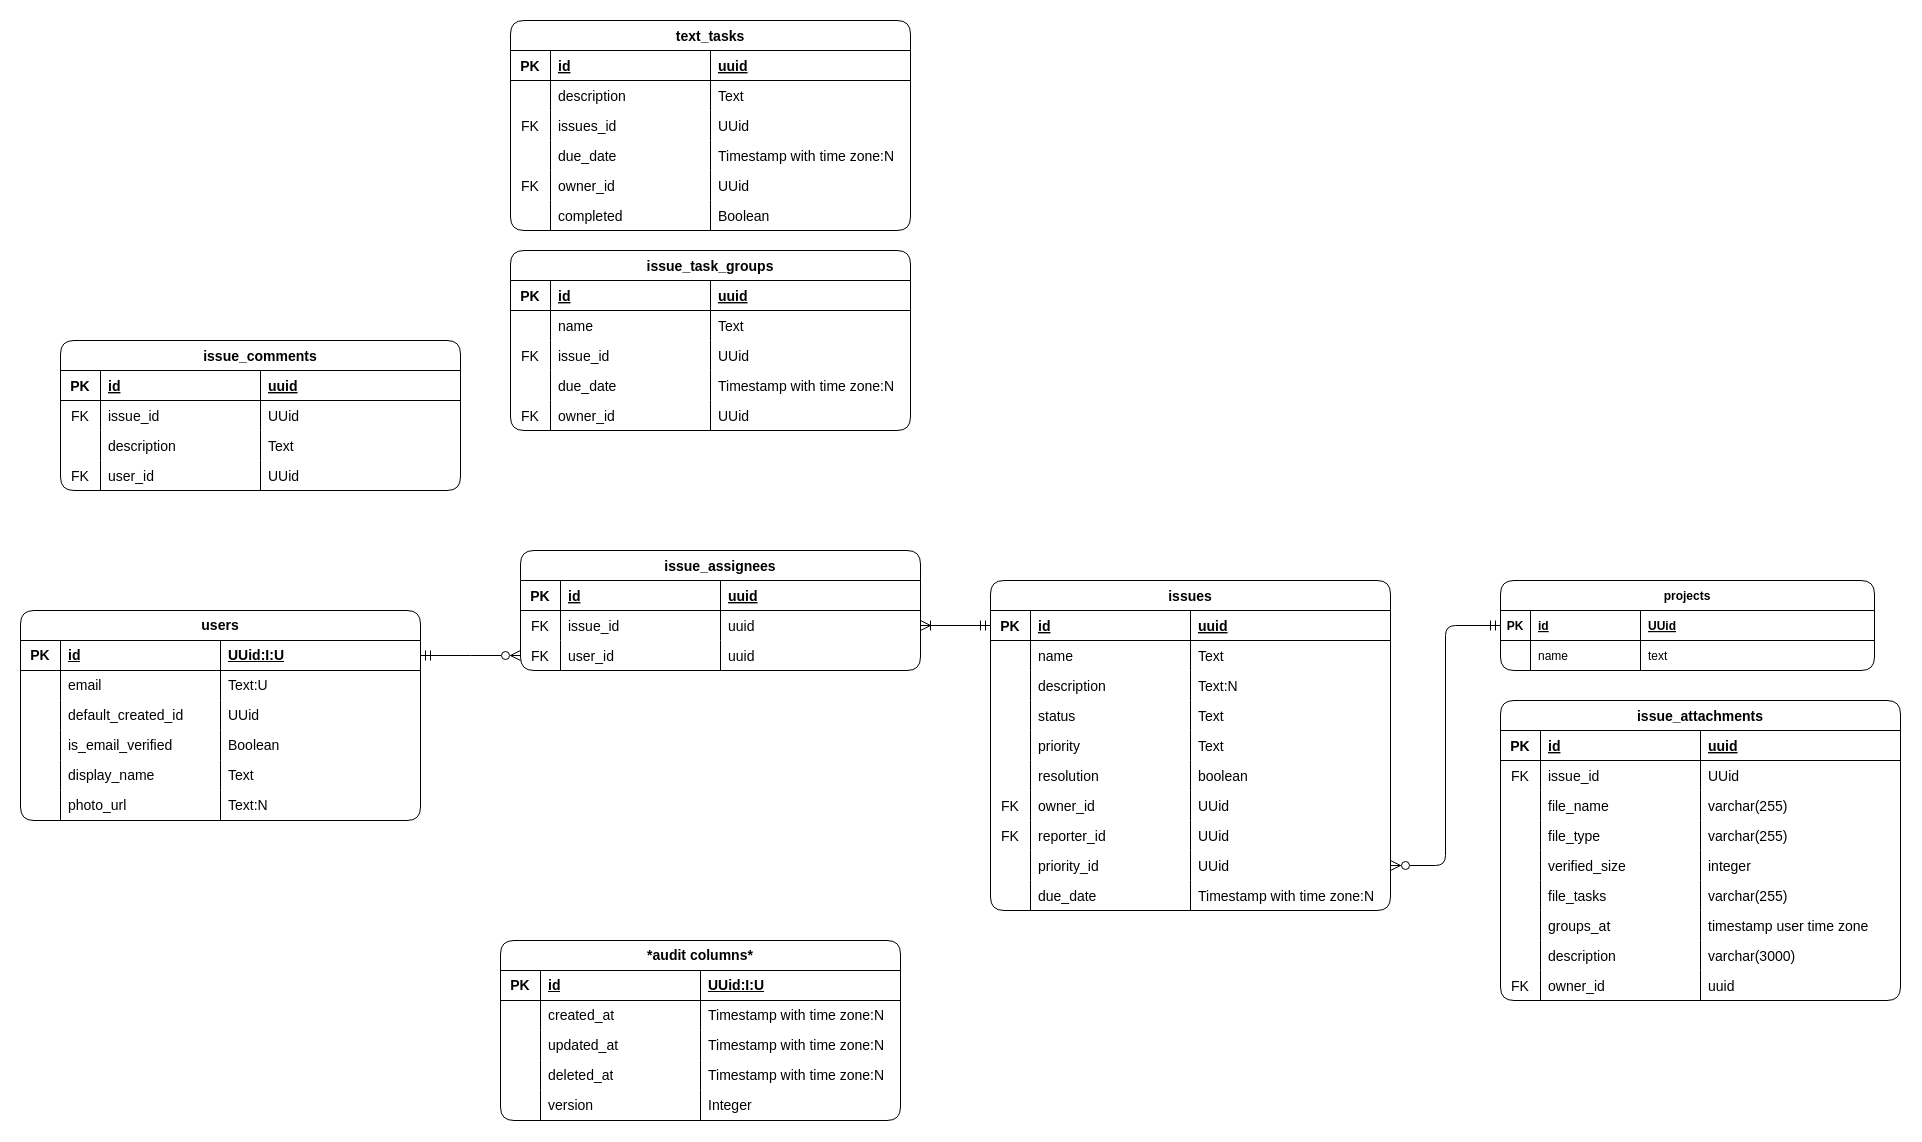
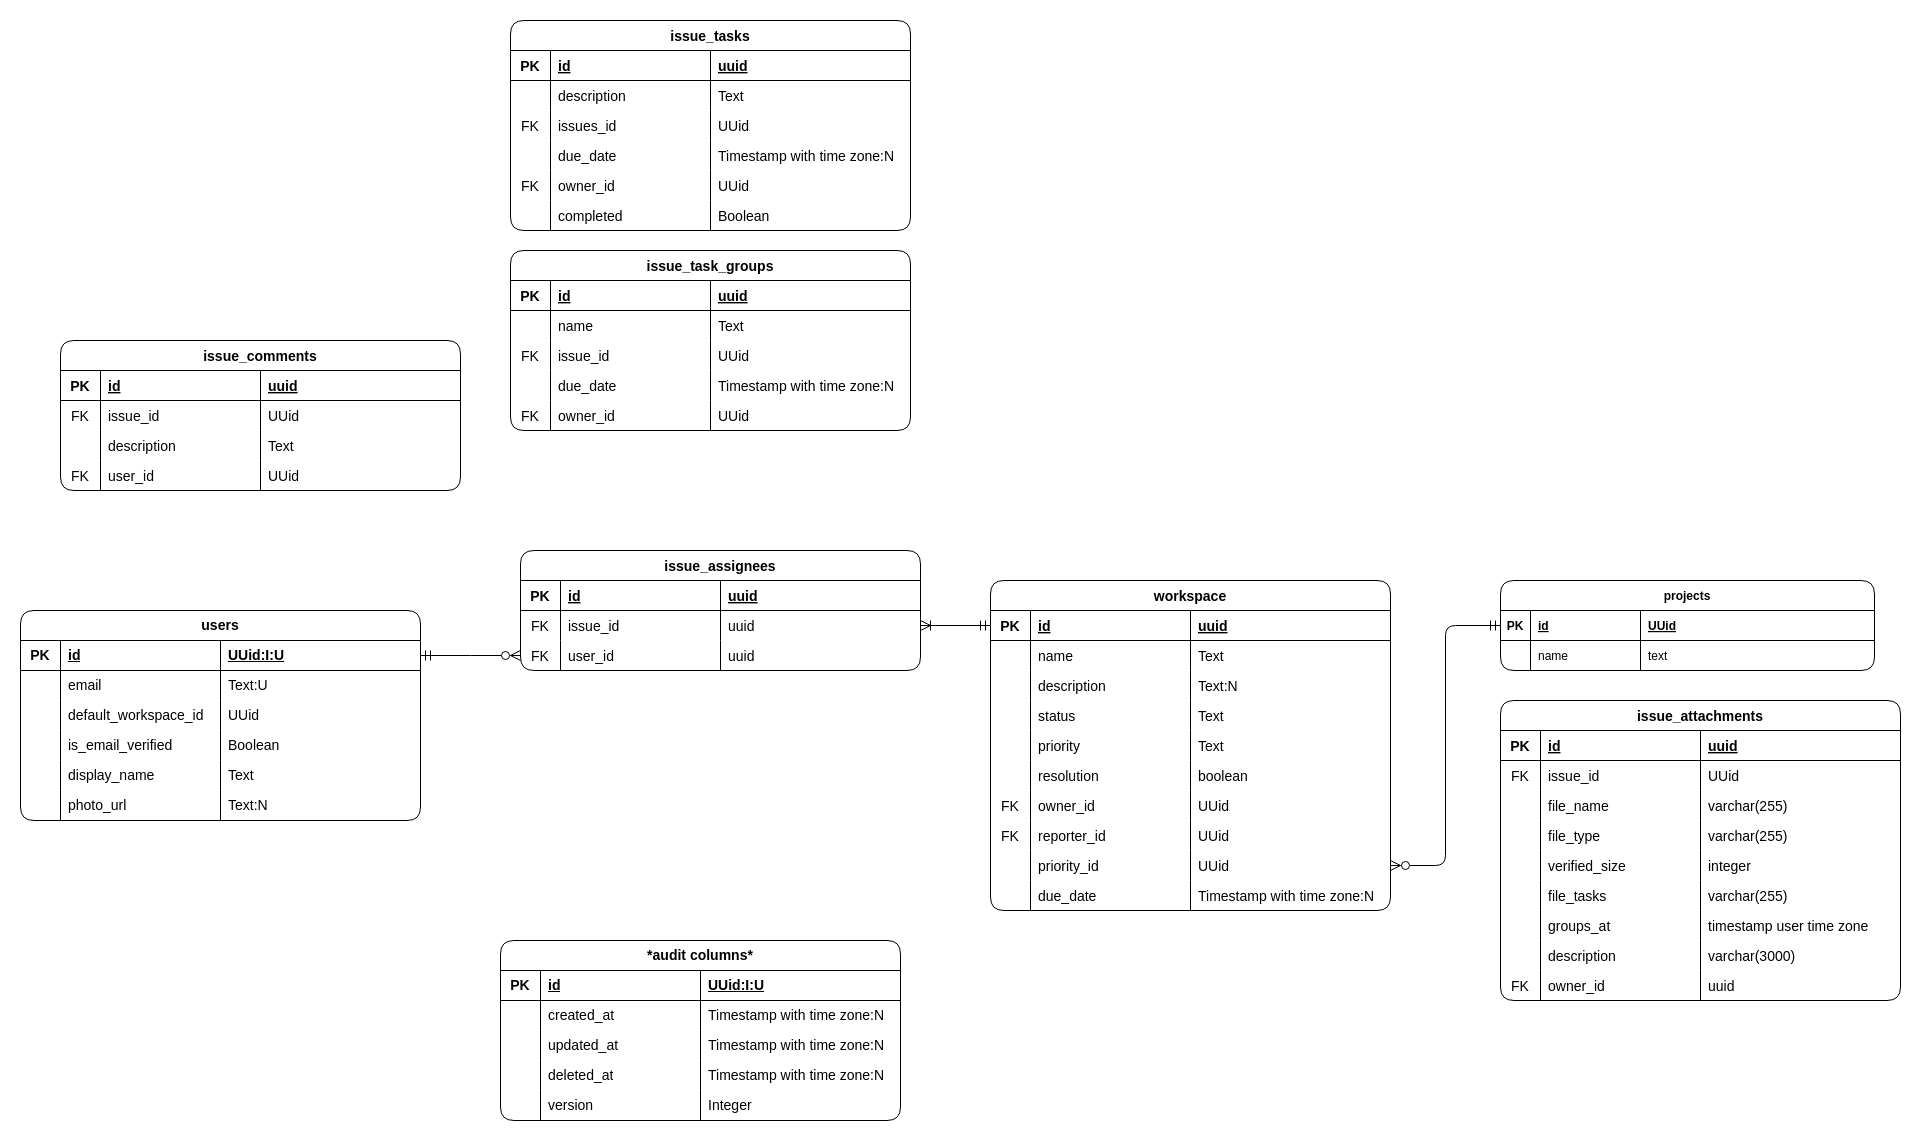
(710, 36) -> (710, 36)
(1190, 596) -> (1190, 596)
(135, 716) -> (143, 716)
